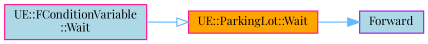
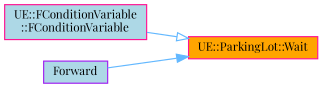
(76, 22) -> (76, 22)
(333, 22) -> (142, 63)
